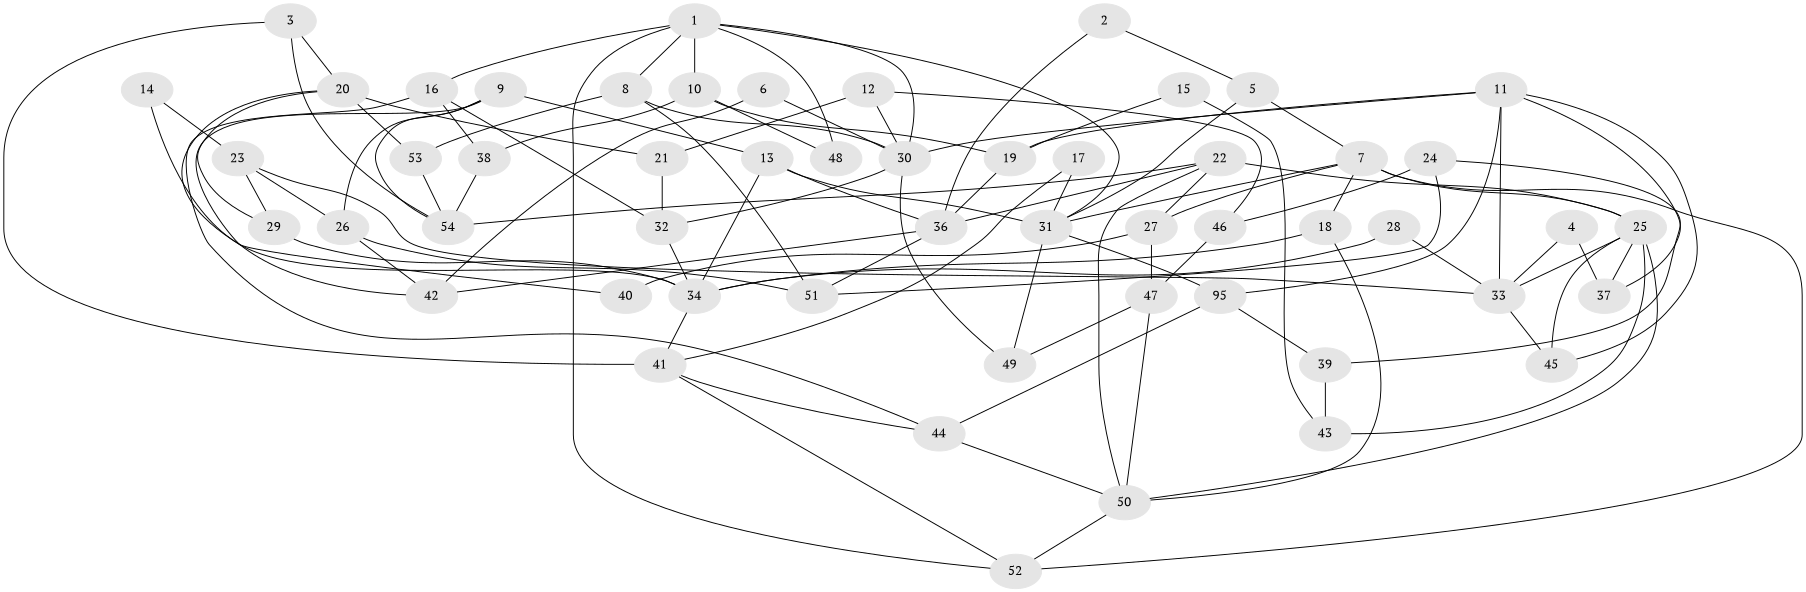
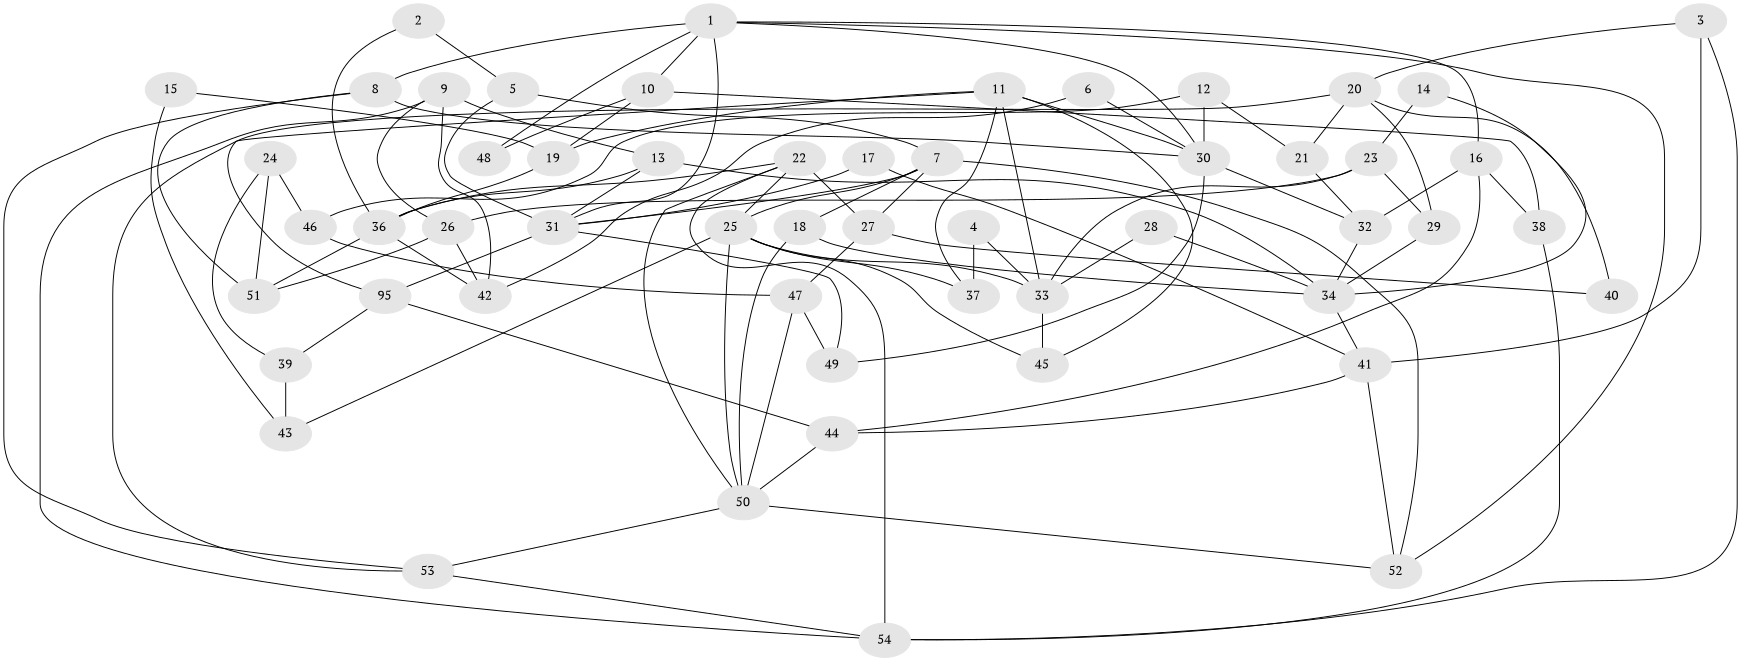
none -> (586, 537)
